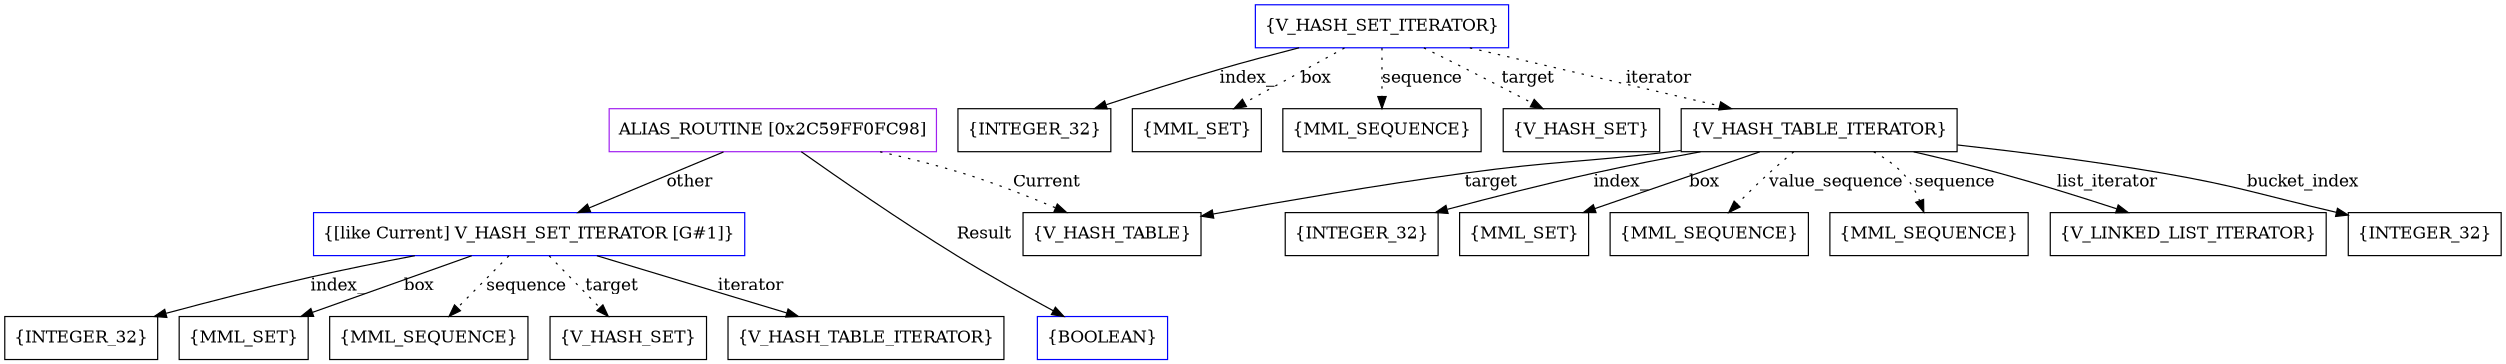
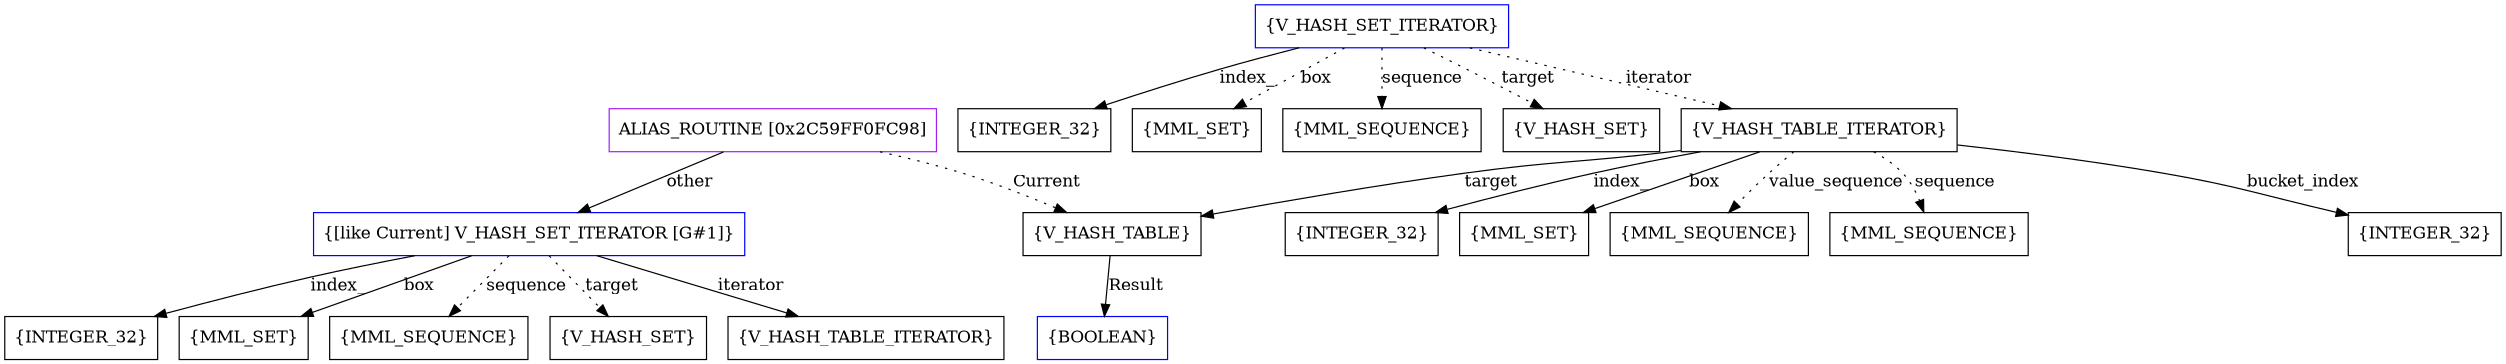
(2188, 234) -> none
(925, 235) -> (1108, 280)
